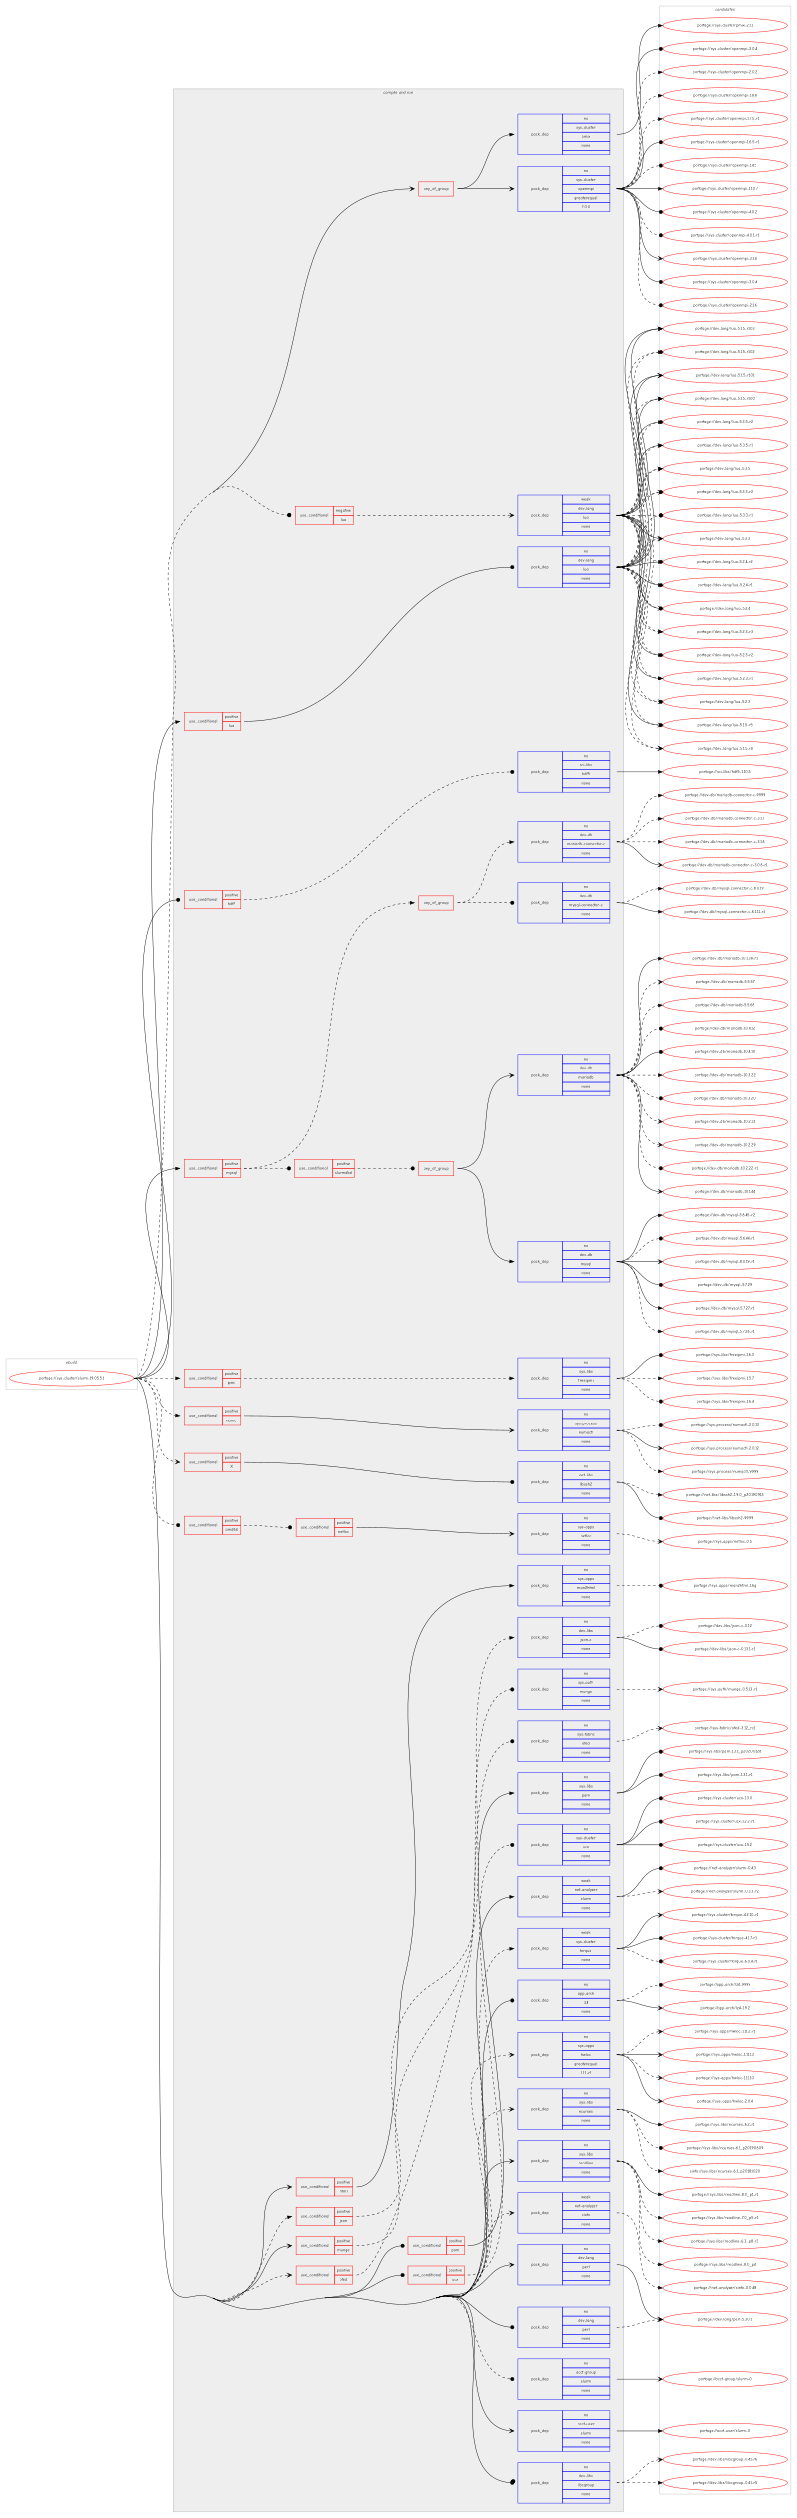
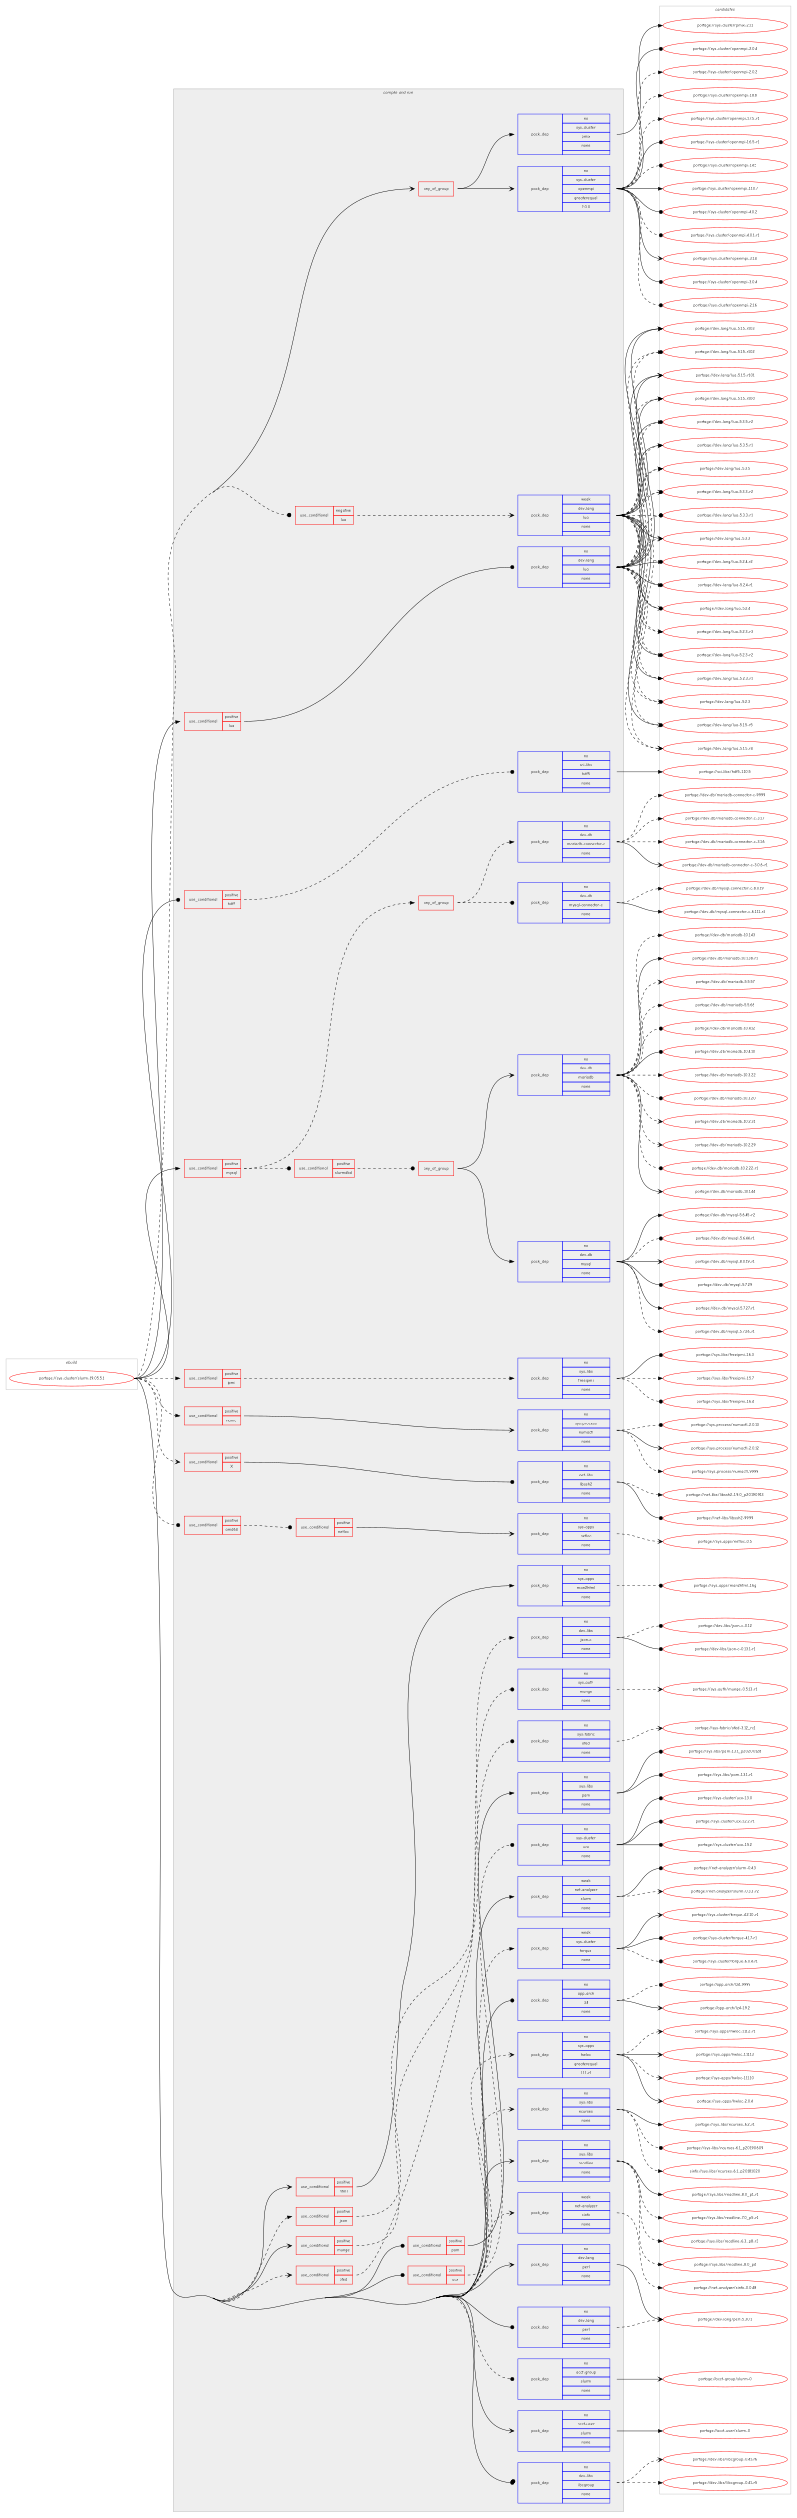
none -> (725, 935)
